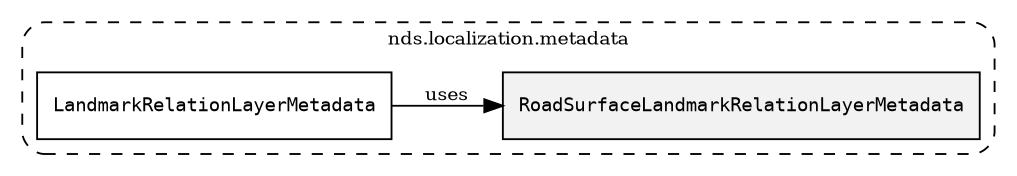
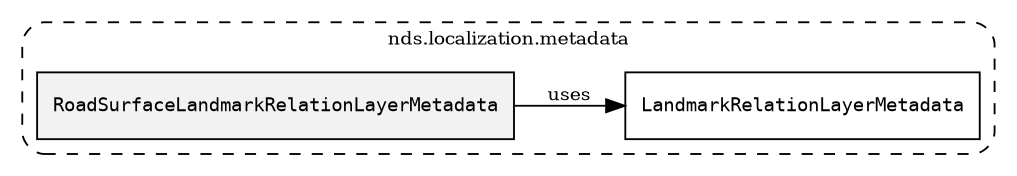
(438, 106) -> (560, 106)
